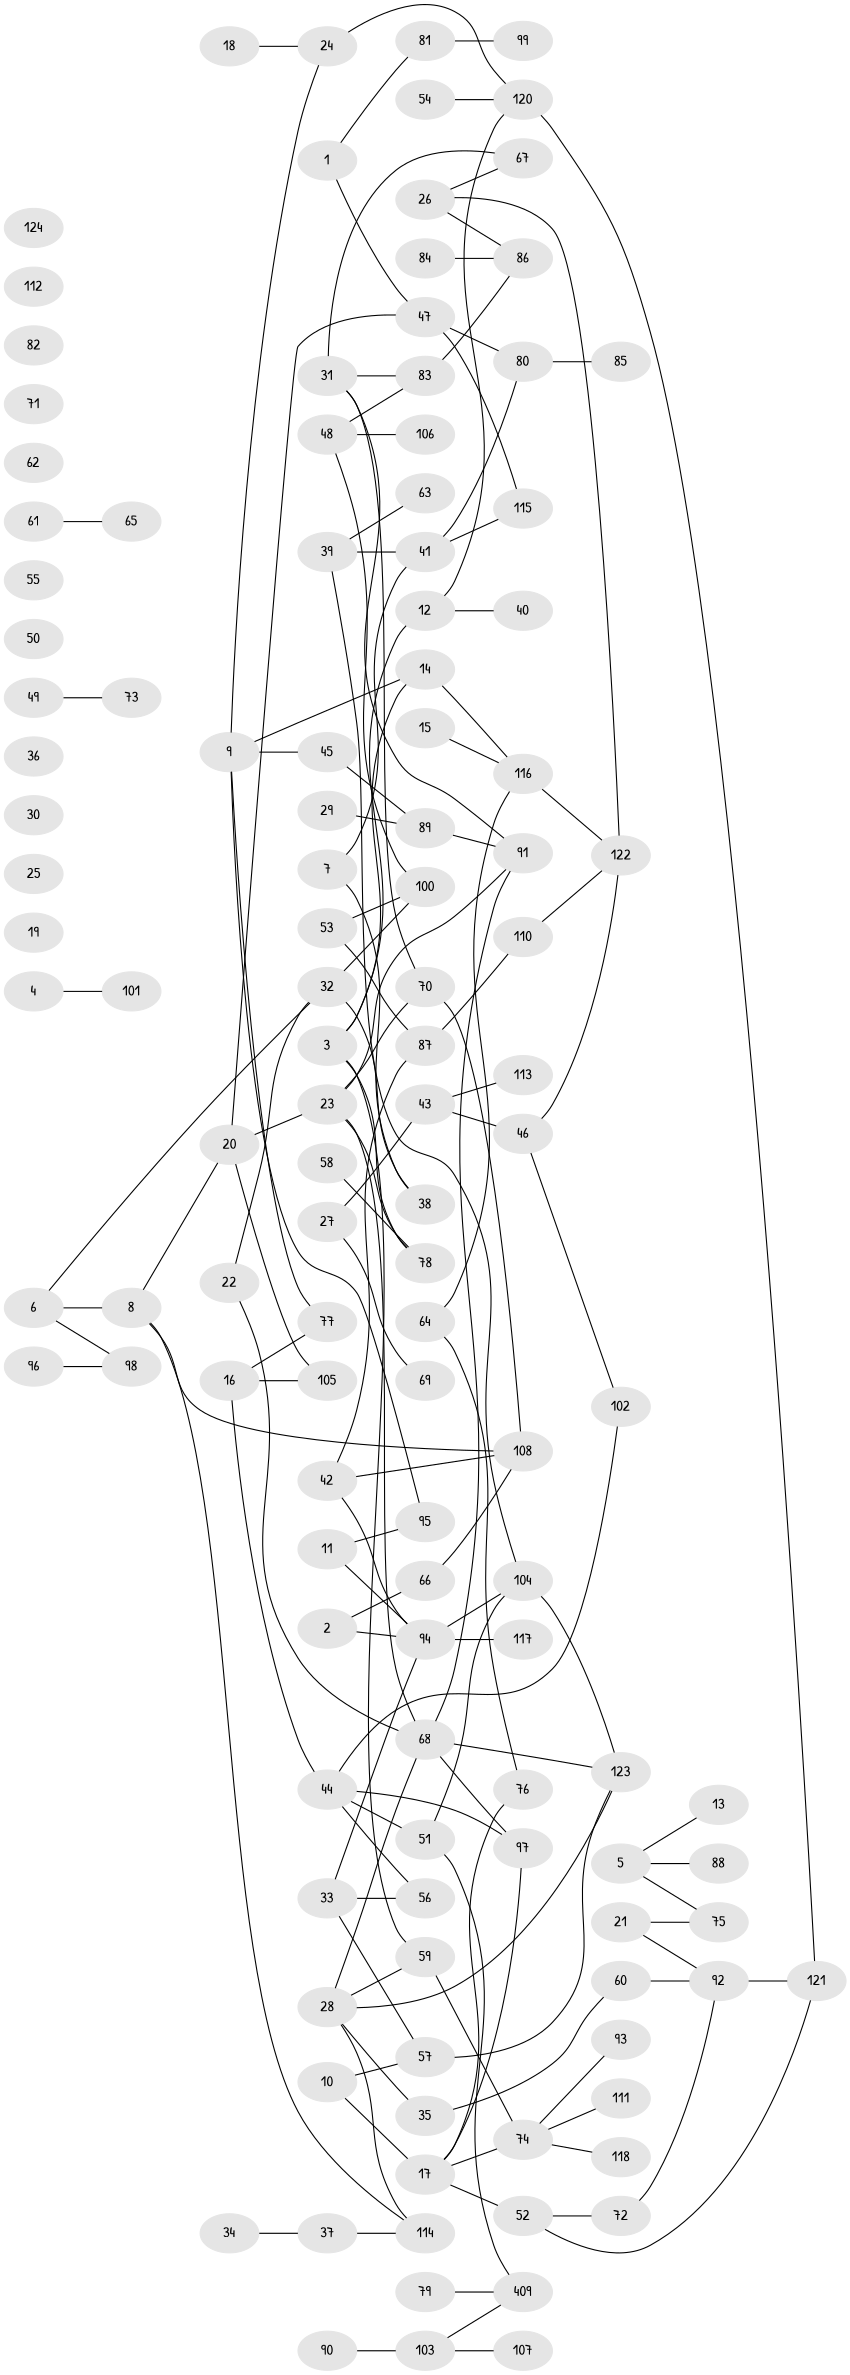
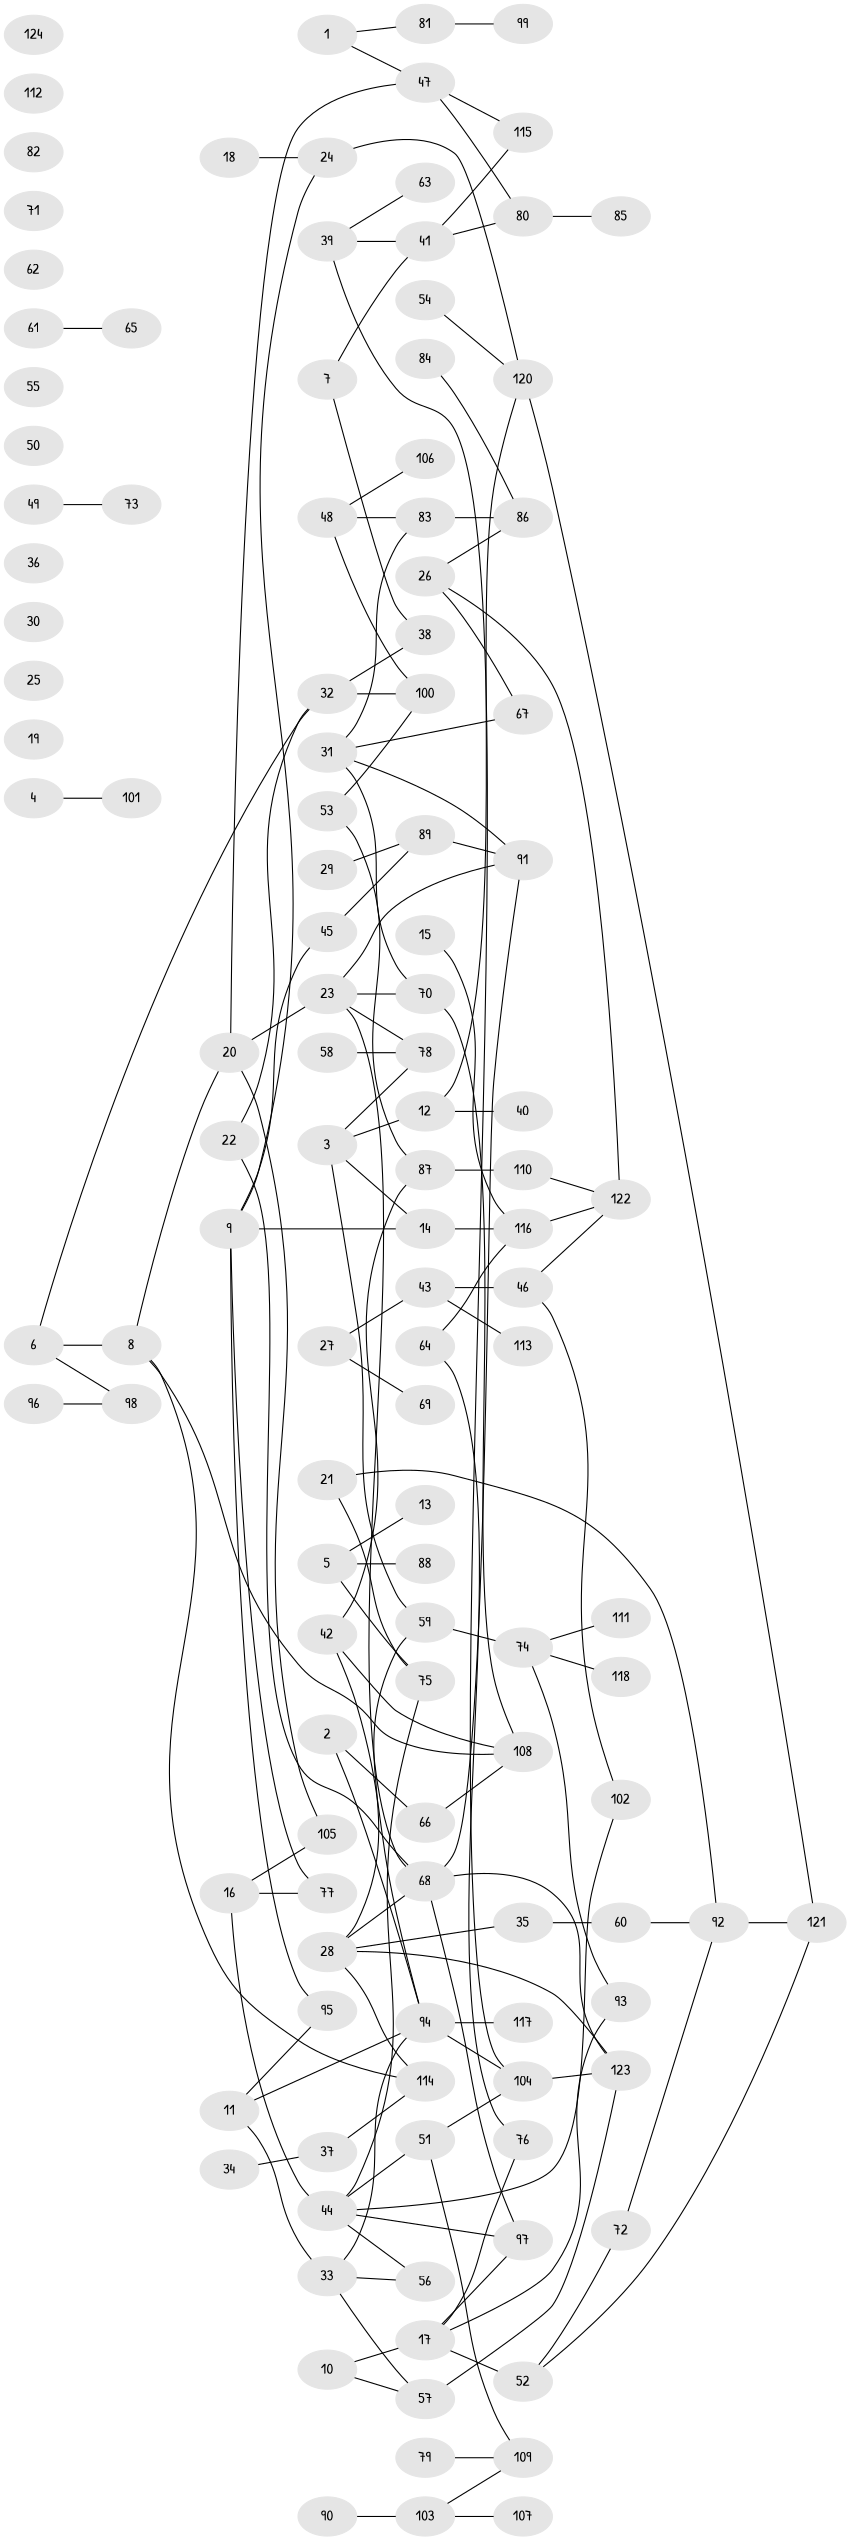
none -> (390, 1964)
(470, 2159) -> (579, 2204)
none -> (280, 2193)
(523, 2292) -> (523, 2458)
